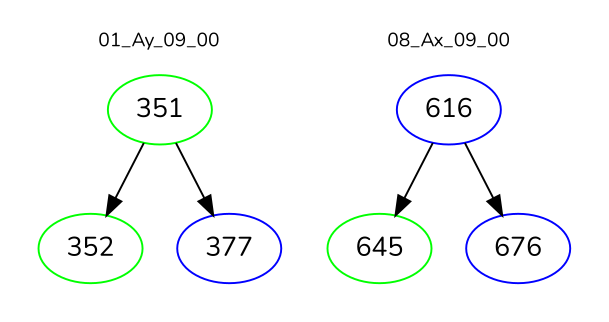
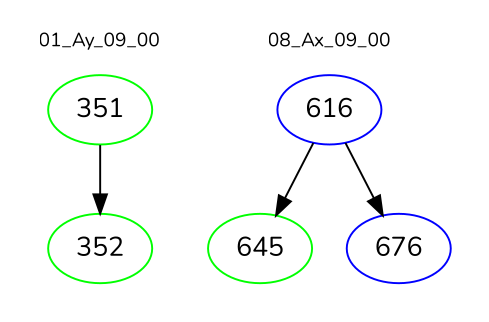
(229, 249) -> none
